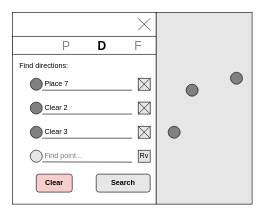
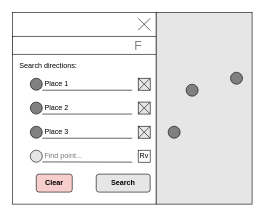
(66, 45) -> none
(102, 45) -> none
(47, 66) -> (52, 66)
(57, 84) -> (57, 84)
(58, 108) -> (58, 108)
(58, 132) -> (58, 132)
(144, 156) -> (144, 156)
